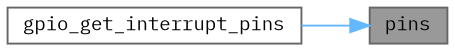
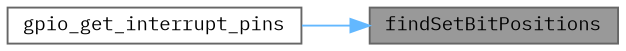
(409, 26) -> (494, 26)
